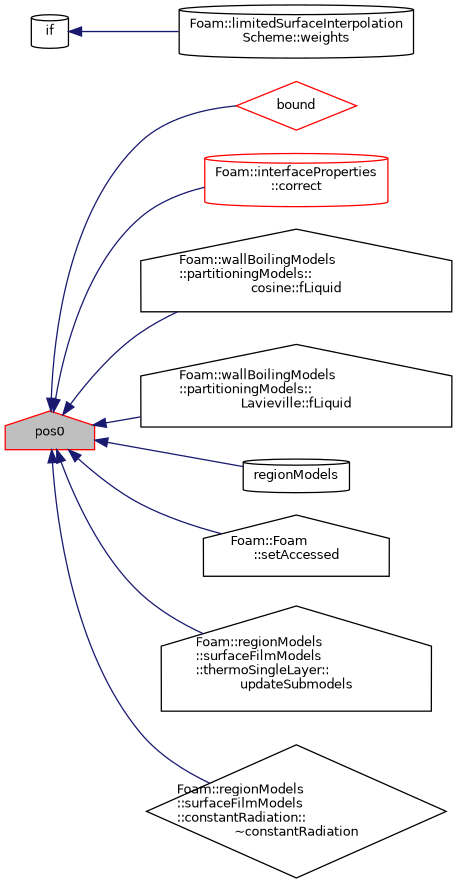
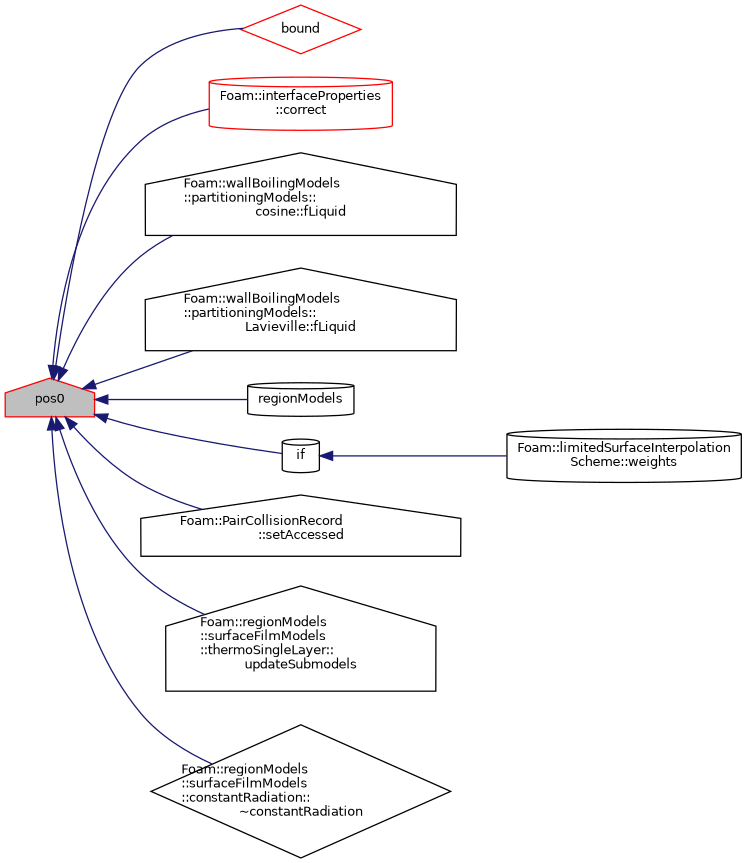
none -> (194, 439)
(296, 549) -> (301, 529)
